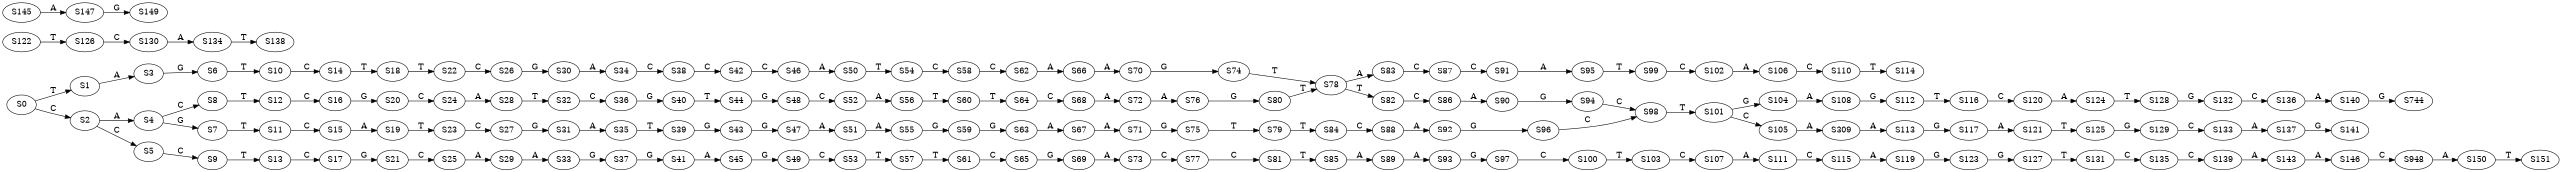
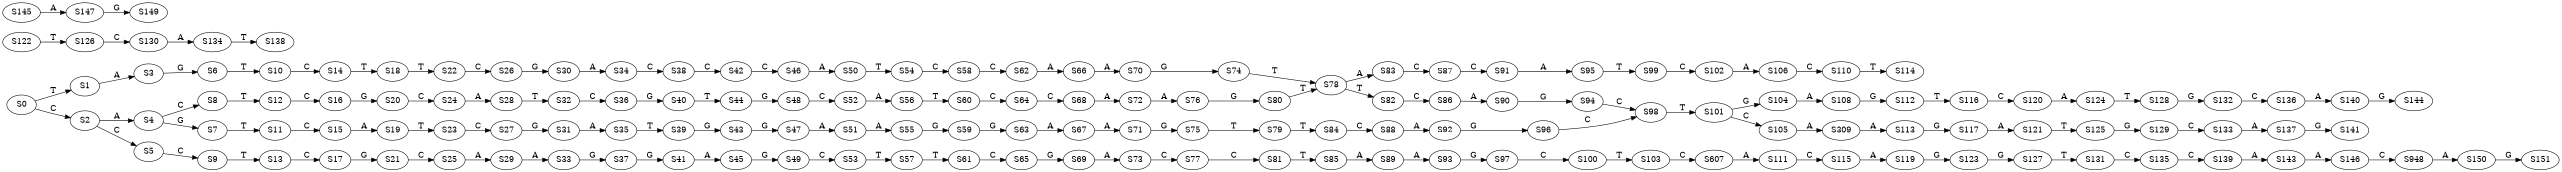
(993, 97) -> (993, 97)
(2414, 101) -> (2414, 101)
(2508, 156) -> (2508, 156)
(1714, 160) -> (1714, 160)
